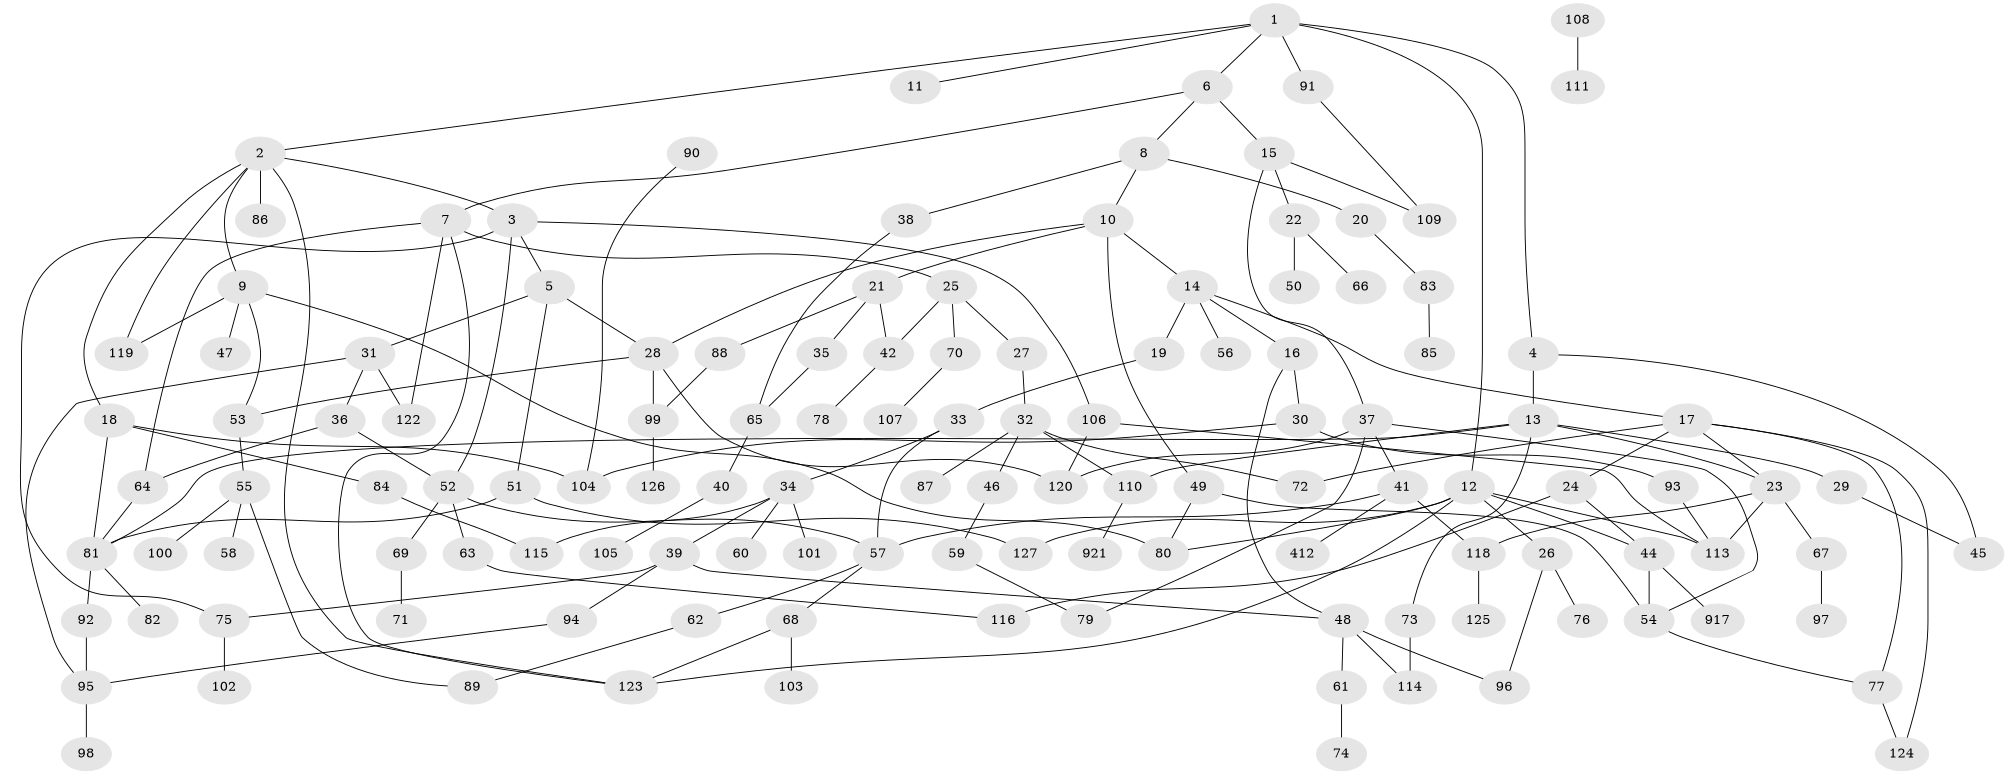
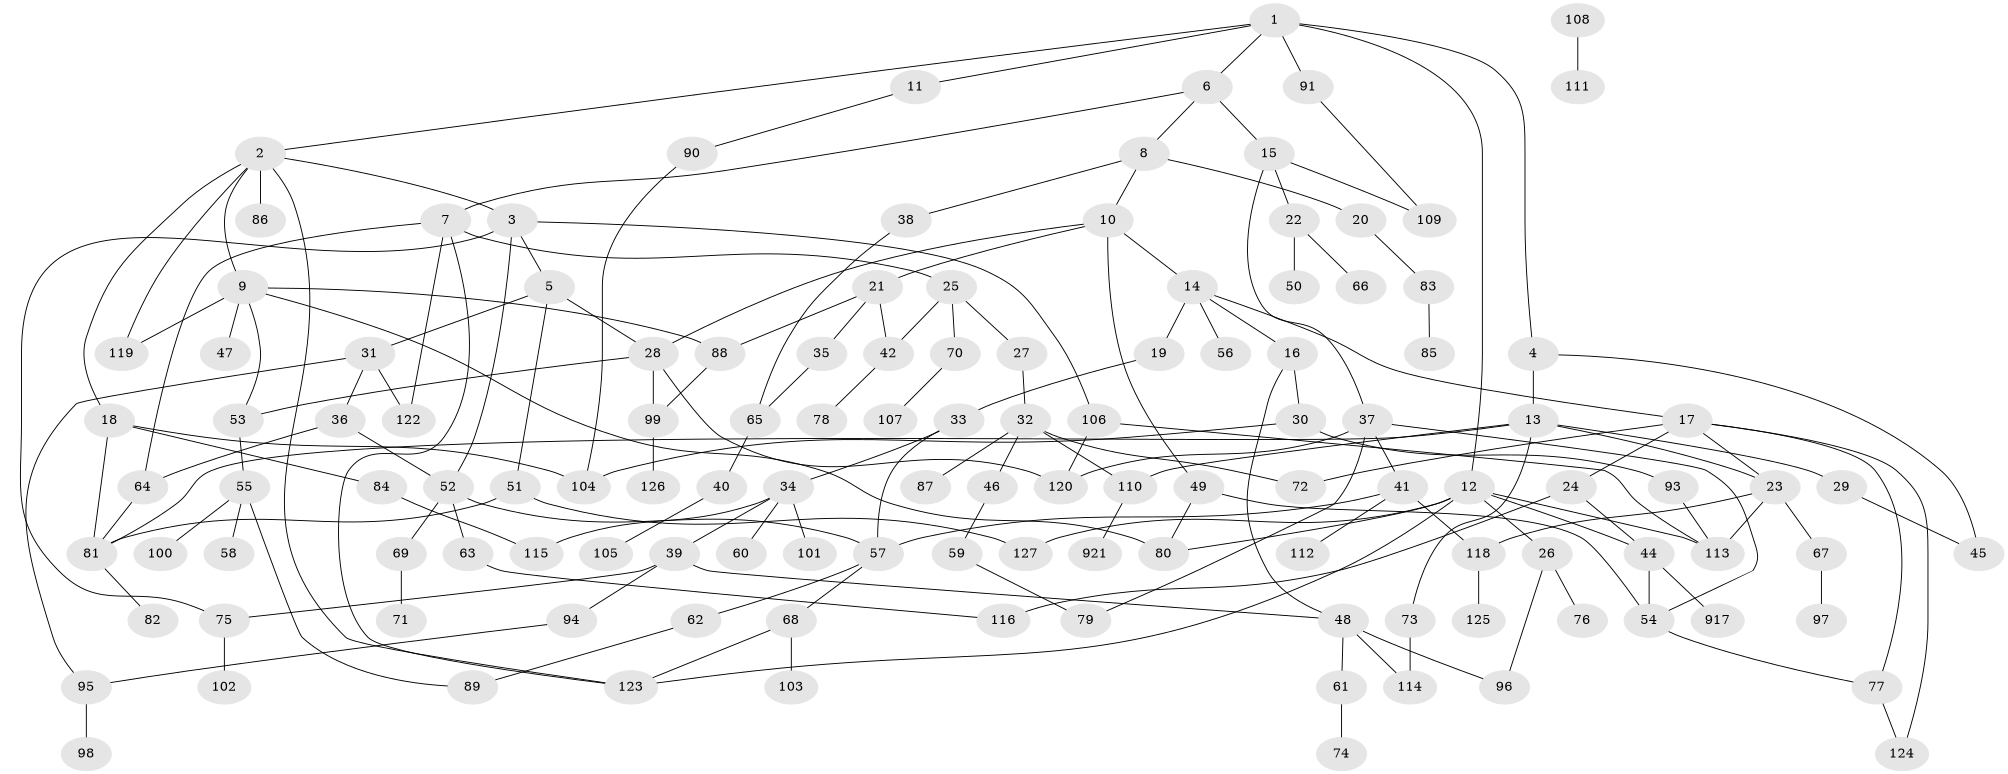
none -> (804, 120)
none -> (487, 301)
(1303, 554) -> (1303, 554)
(86, 621) -> none
